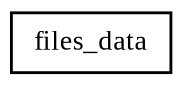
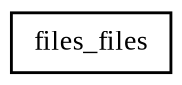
(91, 43) -> (91, 43)
